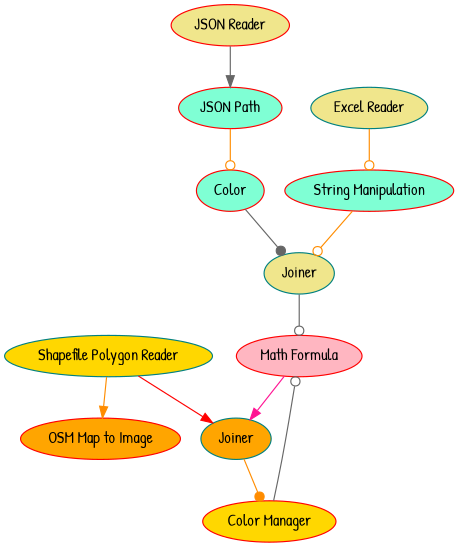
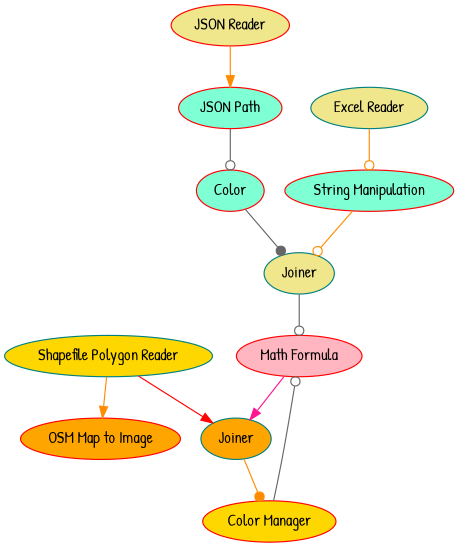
(230, 61) -> (230, 61)
(230, 145) -> (230, 145)
